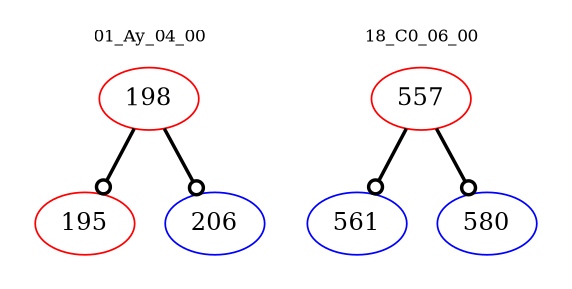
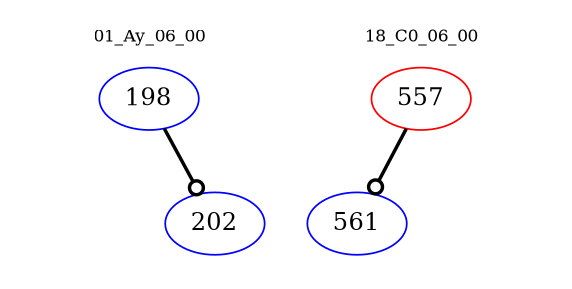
(150, 37) -> (150, 37)
(149, 99) -> (149, 99)
(85, 224) -> none
(215, 224) -> (215, 224)
(487, 224) -> none
